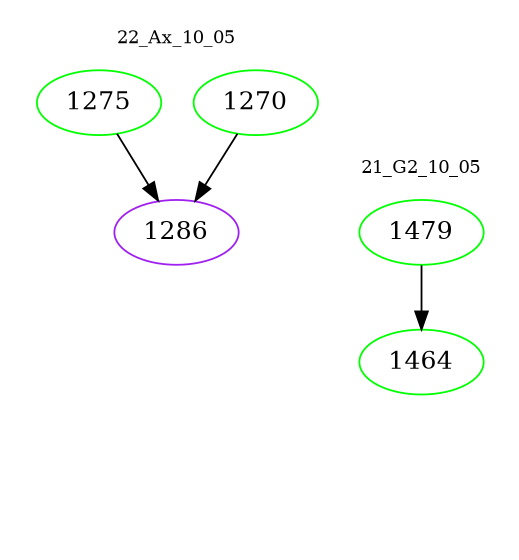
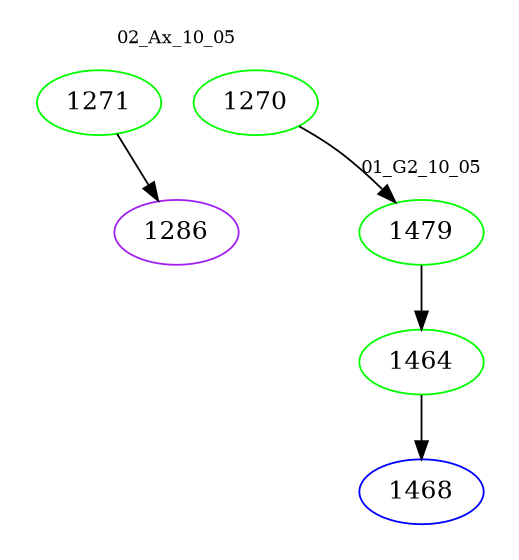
(177, 39) -> (177, 39)
(99, 103) -> (99, 103)
(221, 159) -> (357, 166)
(422, 168) -> (422, 168)
none -> (422, 492)
